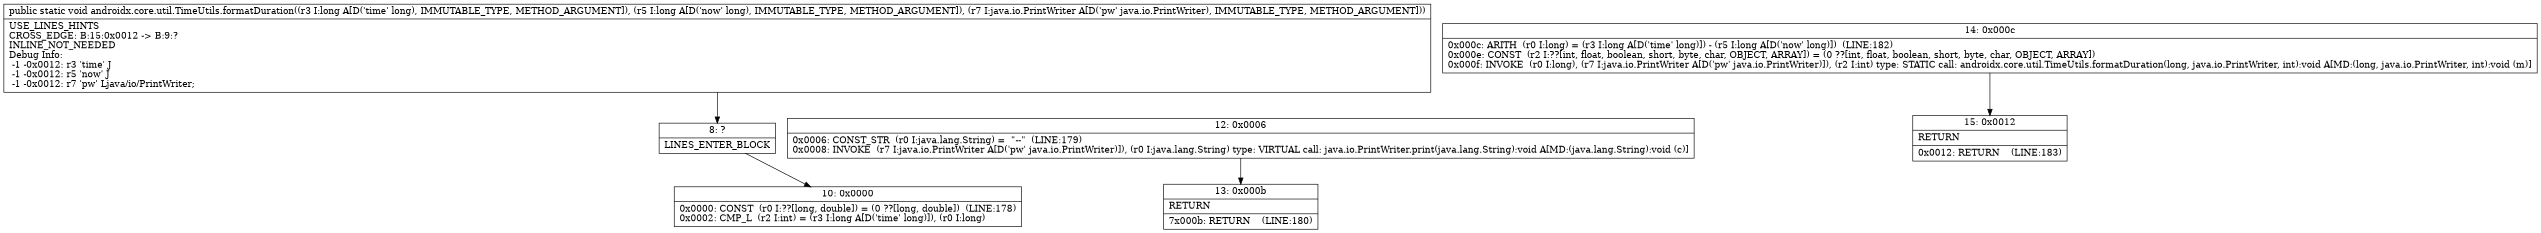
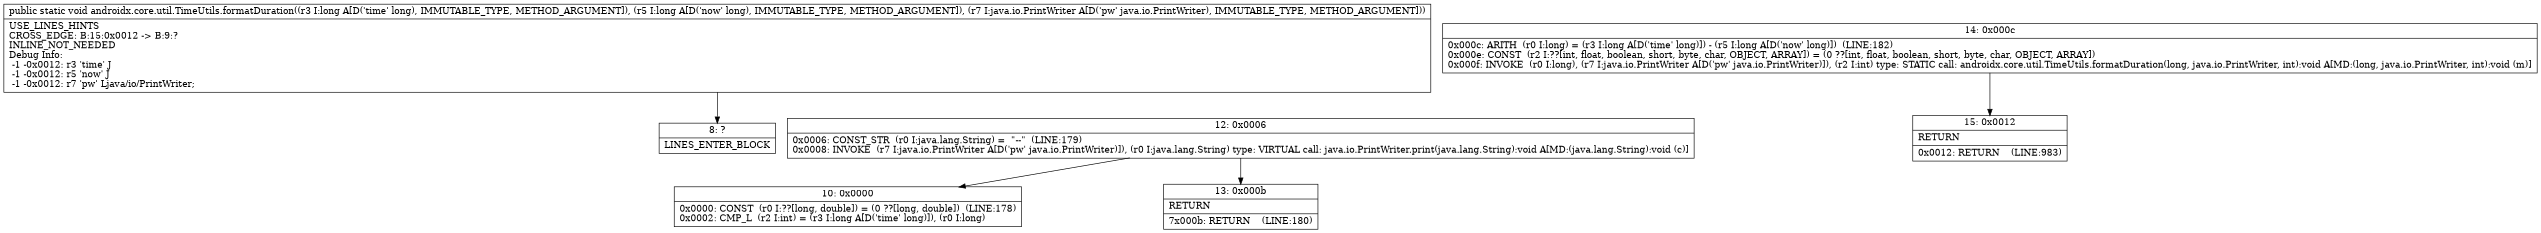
(1990, 153) -> (1990, 153)
(775, 169) -> (1048, 172)
